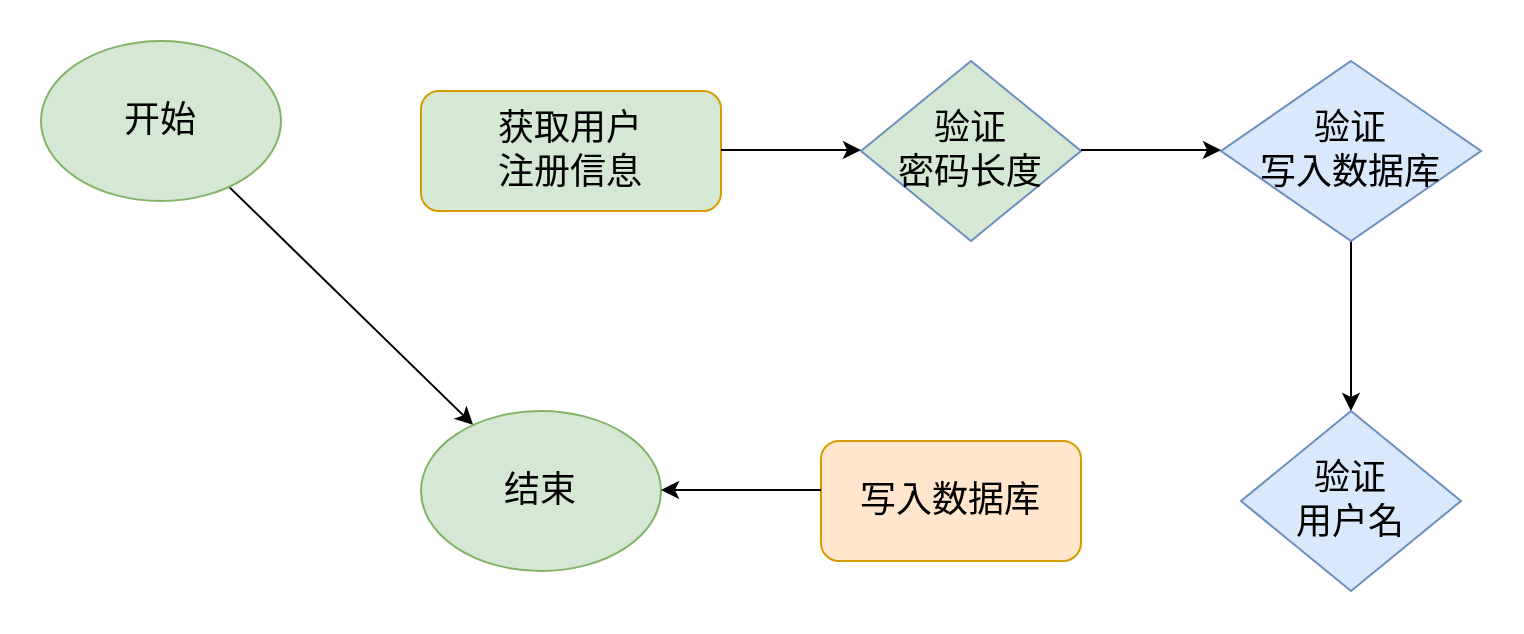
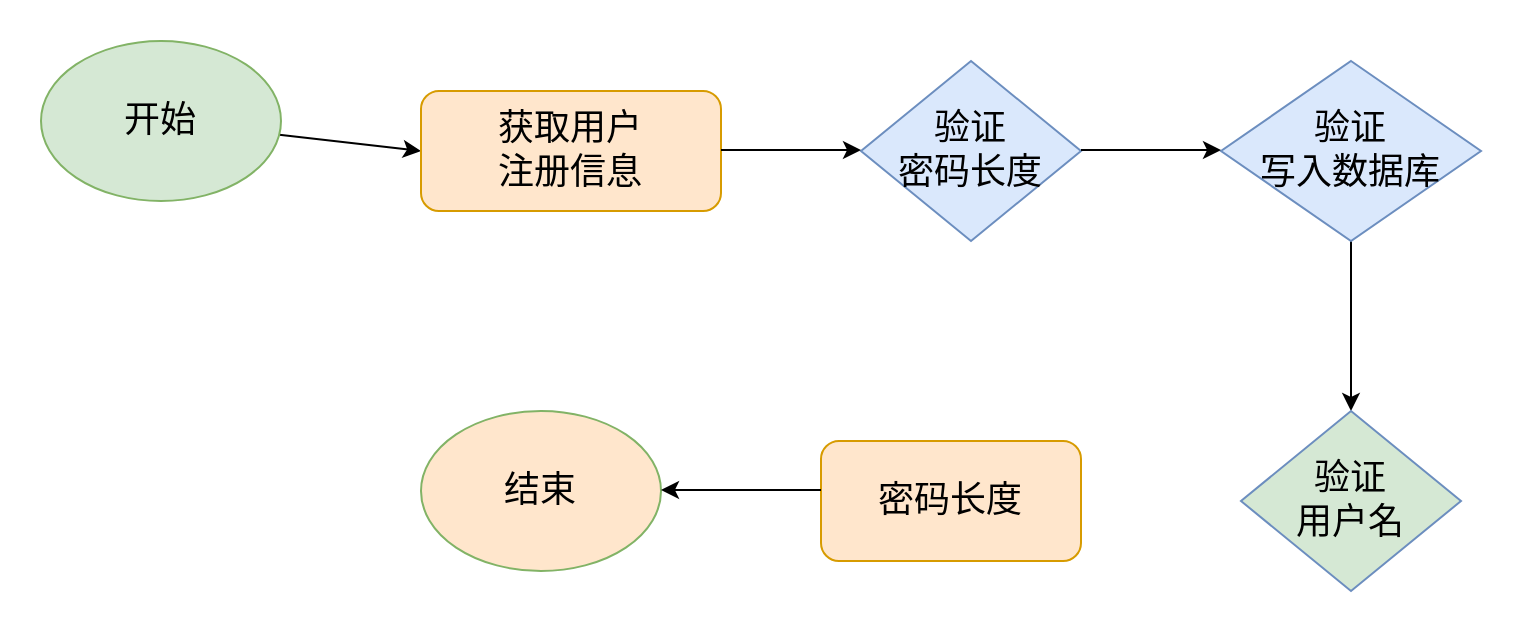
(571, 151) -> (571, 151)
(971, 151) -> (971, 151)
(347, 301) -> (343, 142)
(541, 491) -> (541, 491)
(951, 501) -> (951, 501)
(1351, 501) -> (1351, 501)
